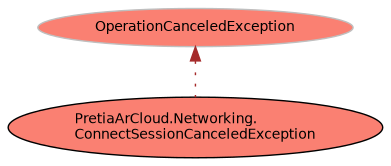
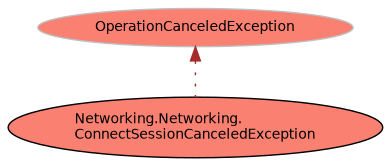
(195, 127) -> (195, 127)
